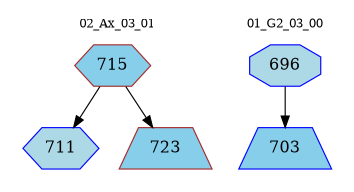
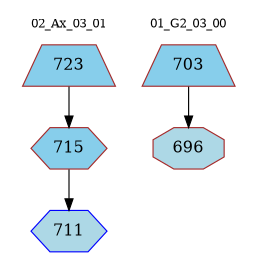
(285, 66) -> (189, 148)
(285, 101) -> (189, 101)
(136, 102) -> (69, 101)
(285, 148) -> (189, 66)
